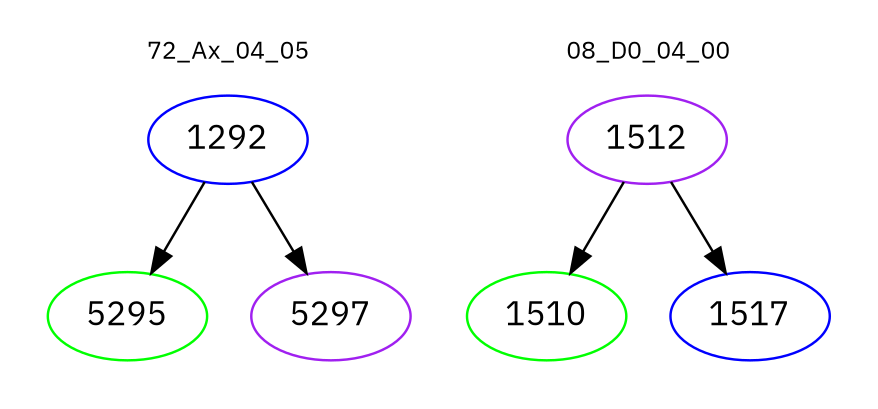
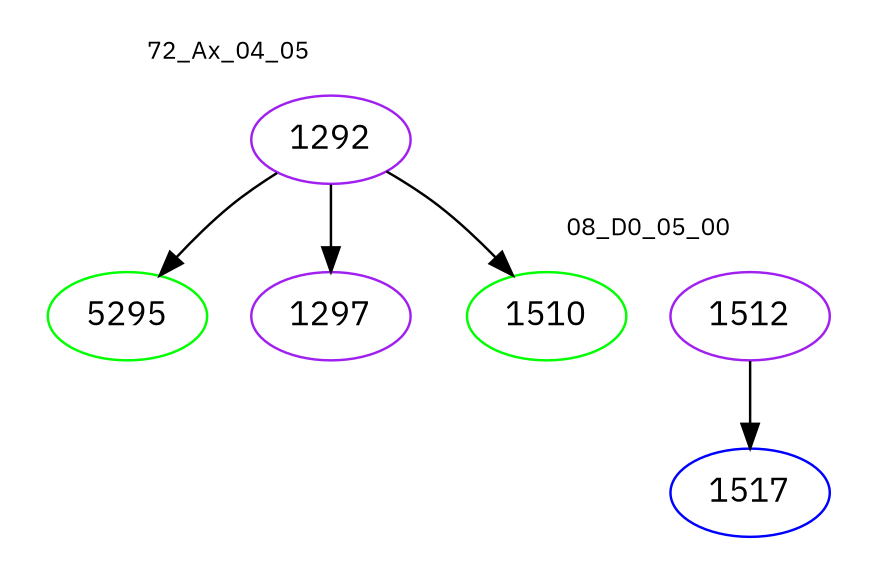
(648, 53) -> (648, 229)
(228, 140) -> (331, 140)
(603, 217) -> (465, 228)
(331, 316) -> (331, 316)
